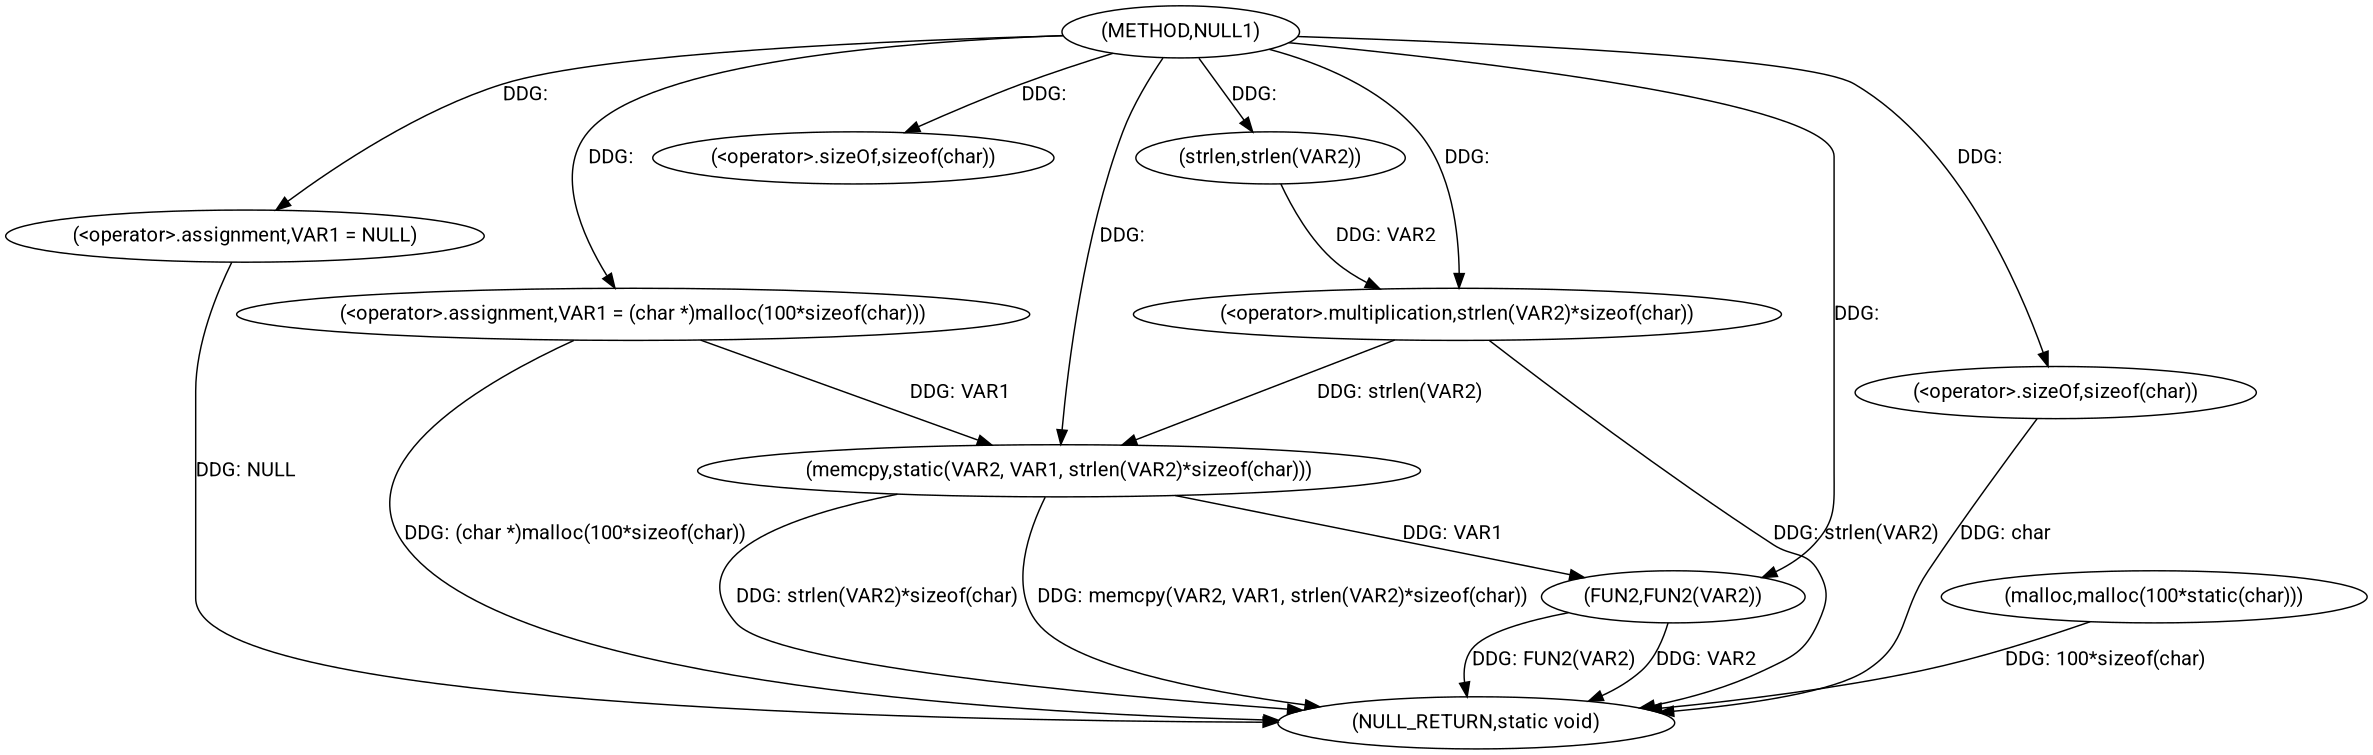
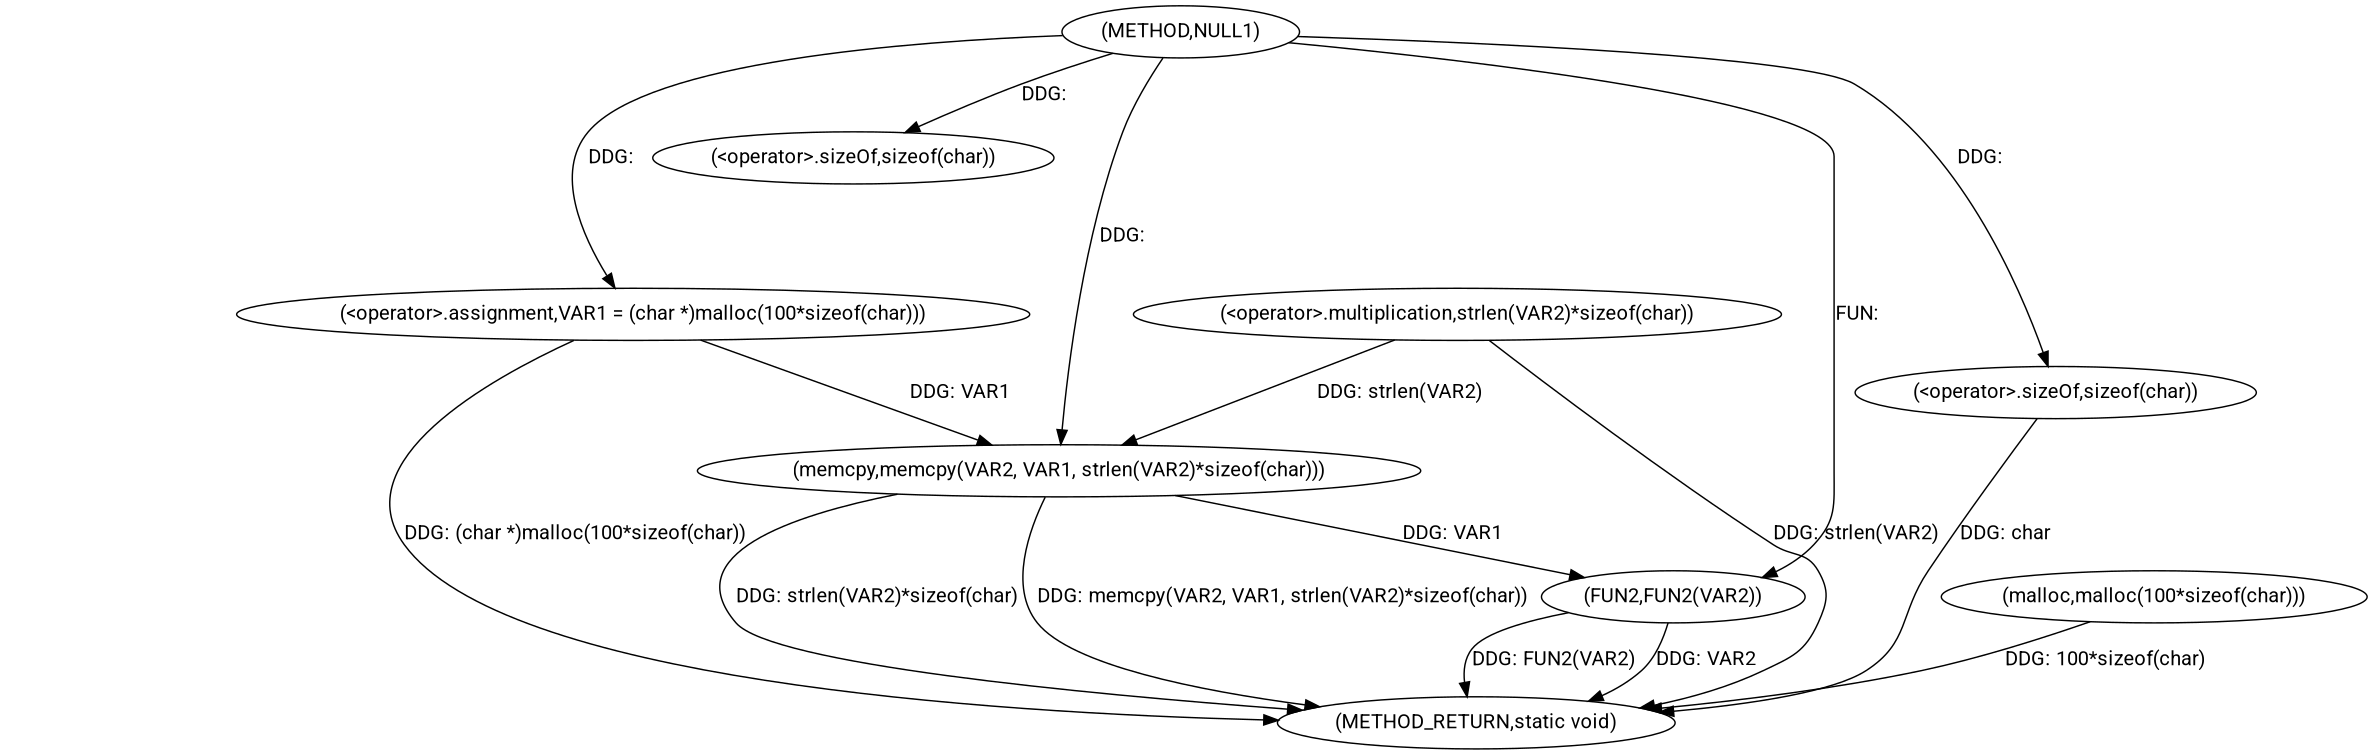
(1410, 124) -> none
(1271, 158) -> none
(245, 236) -> none
(1860, 314) -> (1860, 314)
(1059, 471) -> (1059, 471)
(2154, 597) -> (2154, 597)
(1476, 723) -> (1476, 723)
